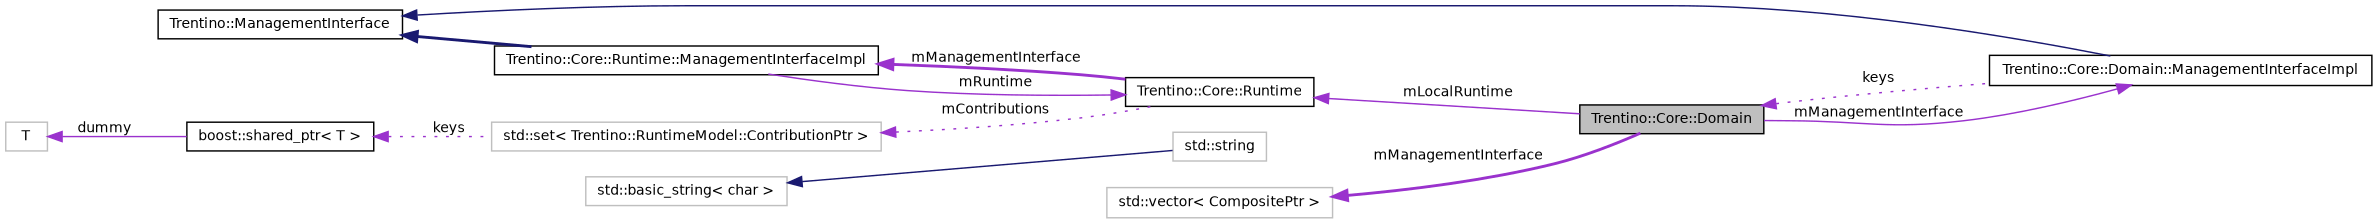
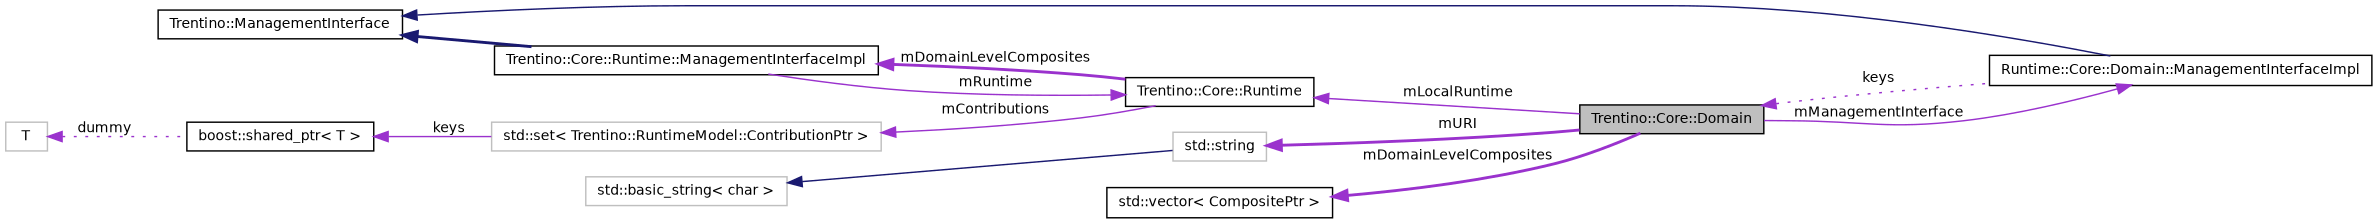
(994, 58) -> (994, 58)
(2181, 70) -> (2181, 70)
(1026, 123) -> (1026, 123)
(124, 137) -> (124, 137)
(440, 137) -> (440, 137)
none -> (1431, 140)
(1456, 156) -> (1456, 156)
(1220, 203) -> (1220, 203)
